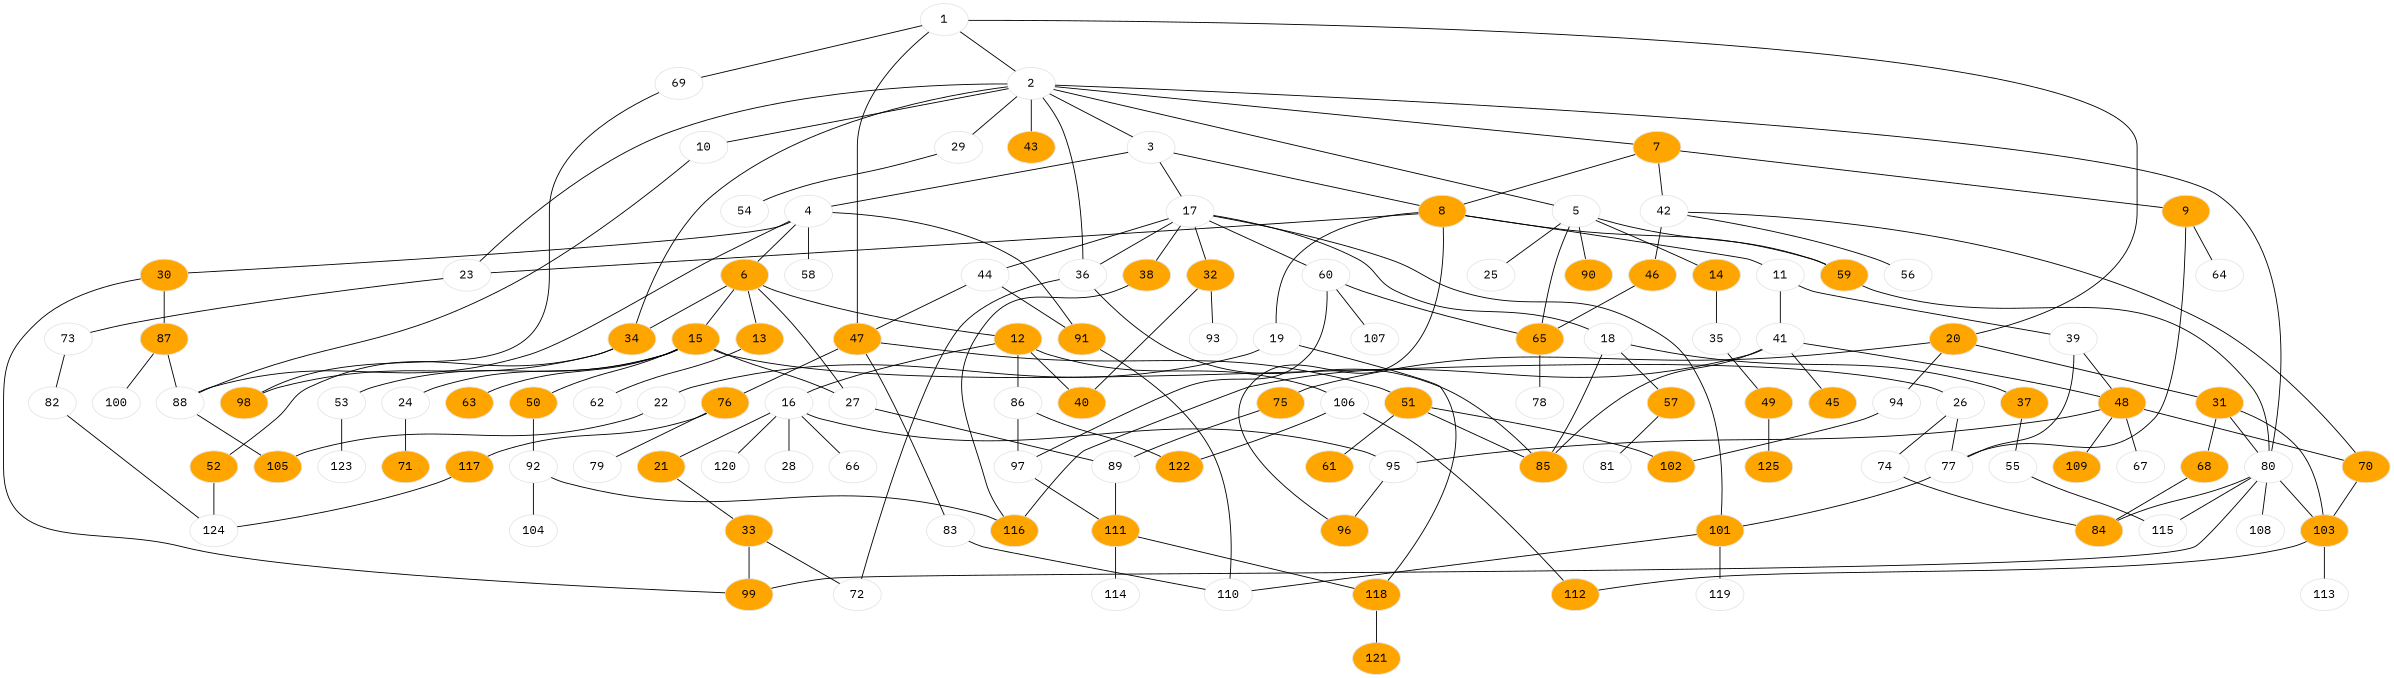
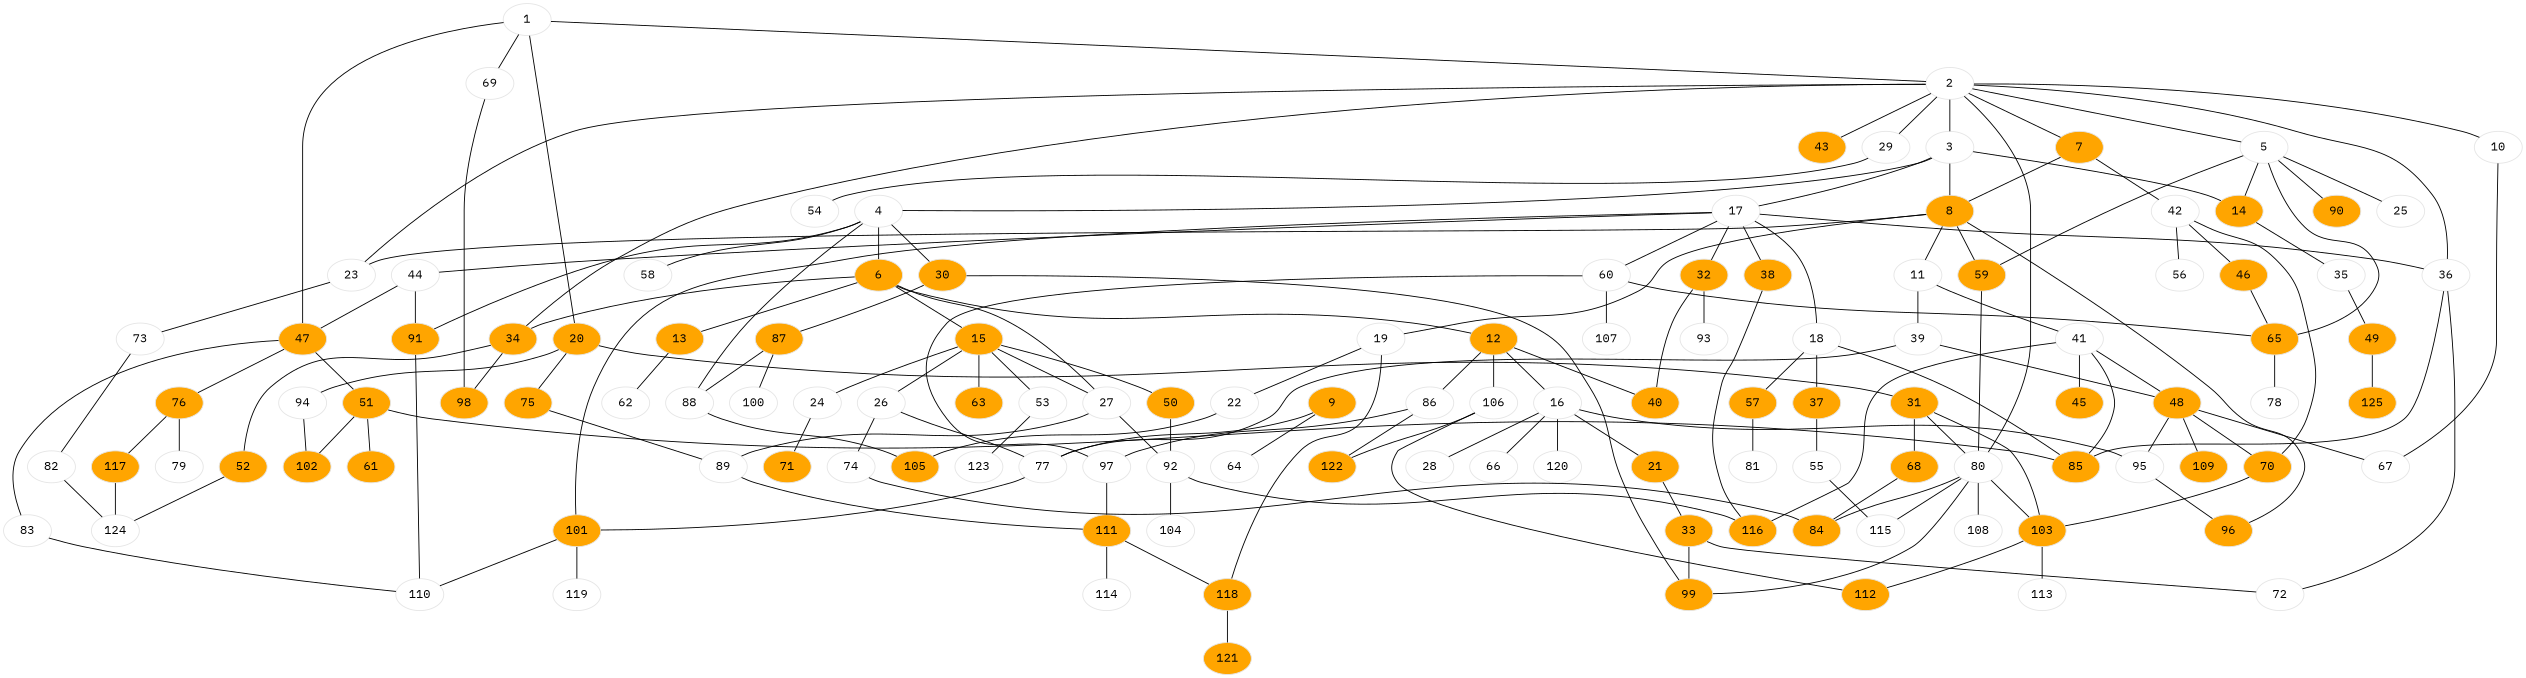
none -> (2098, 172)
(1921, 179) -> none
(460, 309) -> (2497, 329)
none -> (1131, 427)
